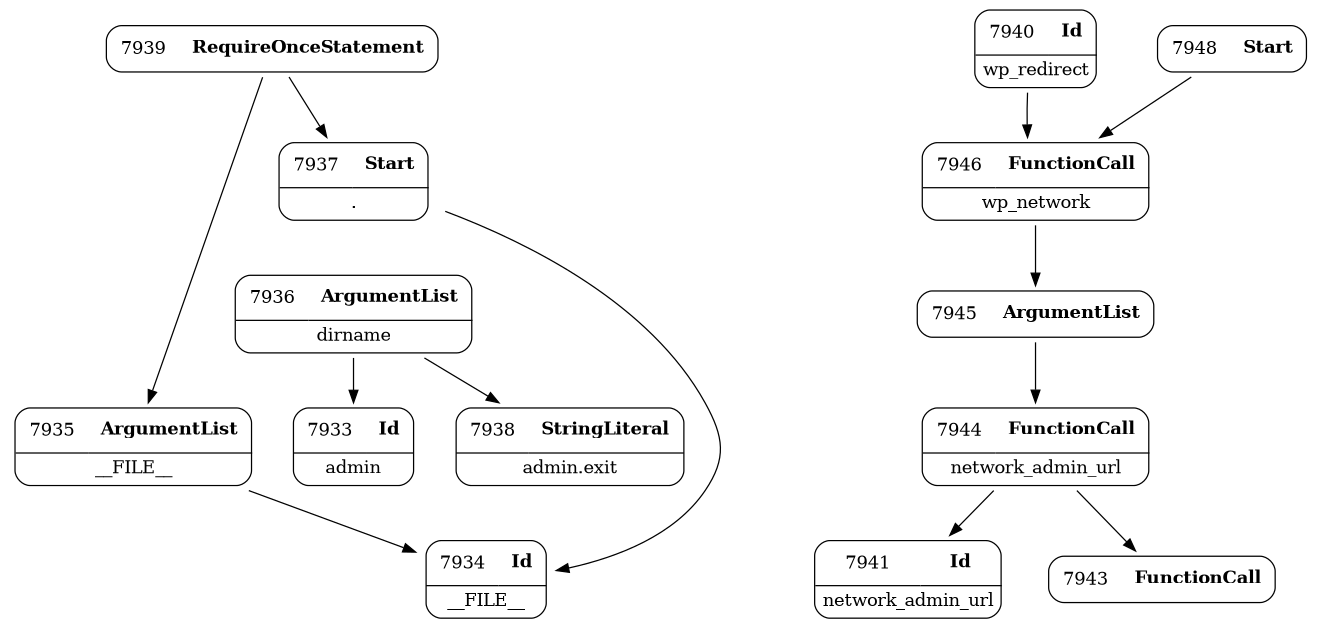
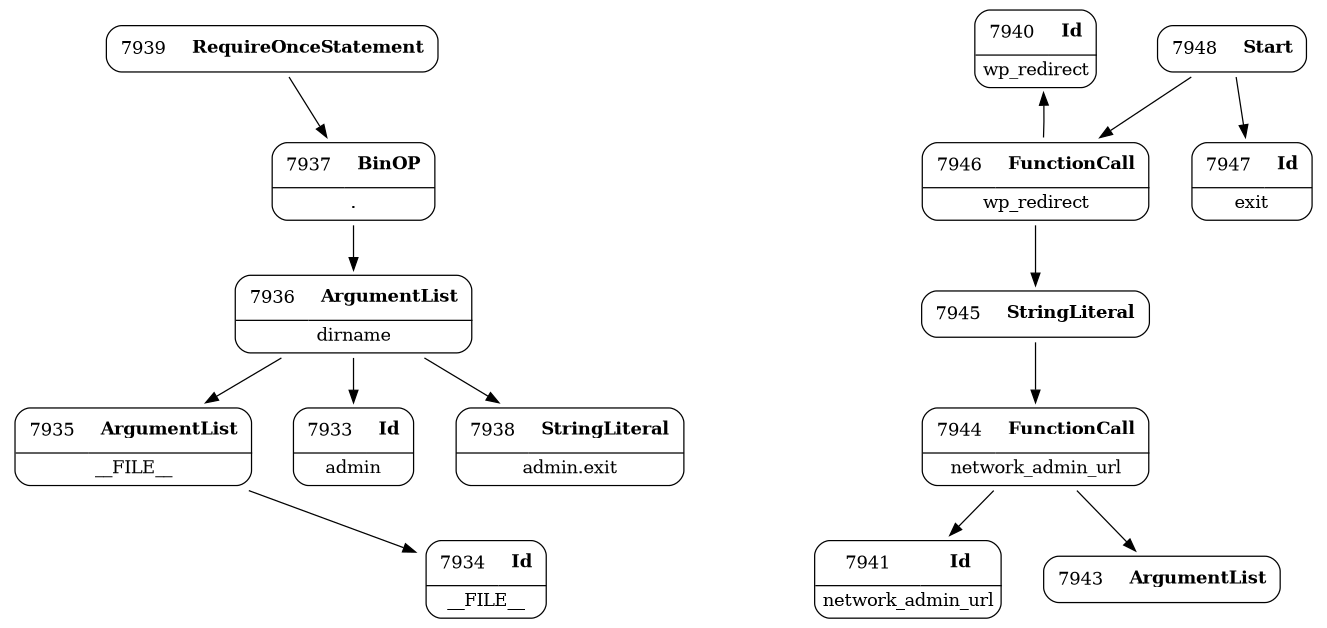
(1027, 109) -> (1044, 121)
(390, 164) -> (389, 164)
none -> (1252, 181)
(1036, 203) -> (1036, 203)
(208, 234) -> (249, 377)
(1072, 313) -> (1071, 313)
(684, 372) -> (354, 241)
(1198, 578) -> (1198, 578)
